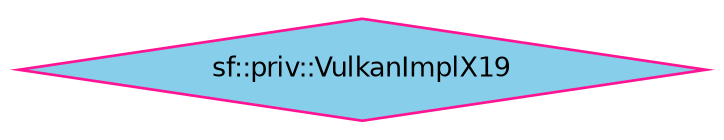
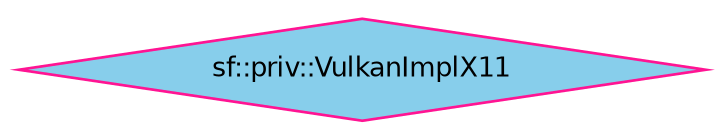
(362, 70) -> (362, 70)
